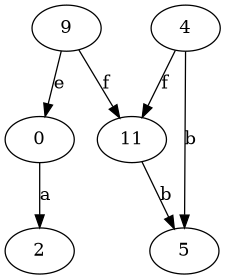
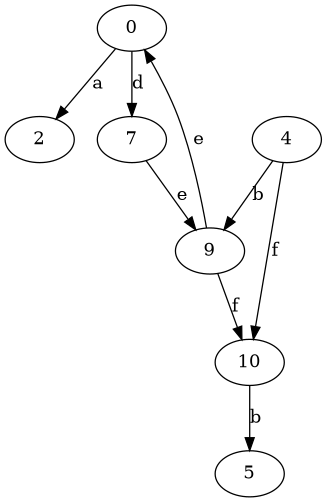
(185, 133) -> (252, 190)
(132, 140) -> (250, 362)
none -> (132, 140)
